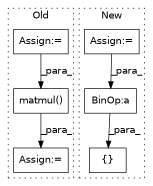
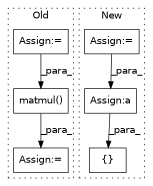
(110, 101) -> (110, 101)
